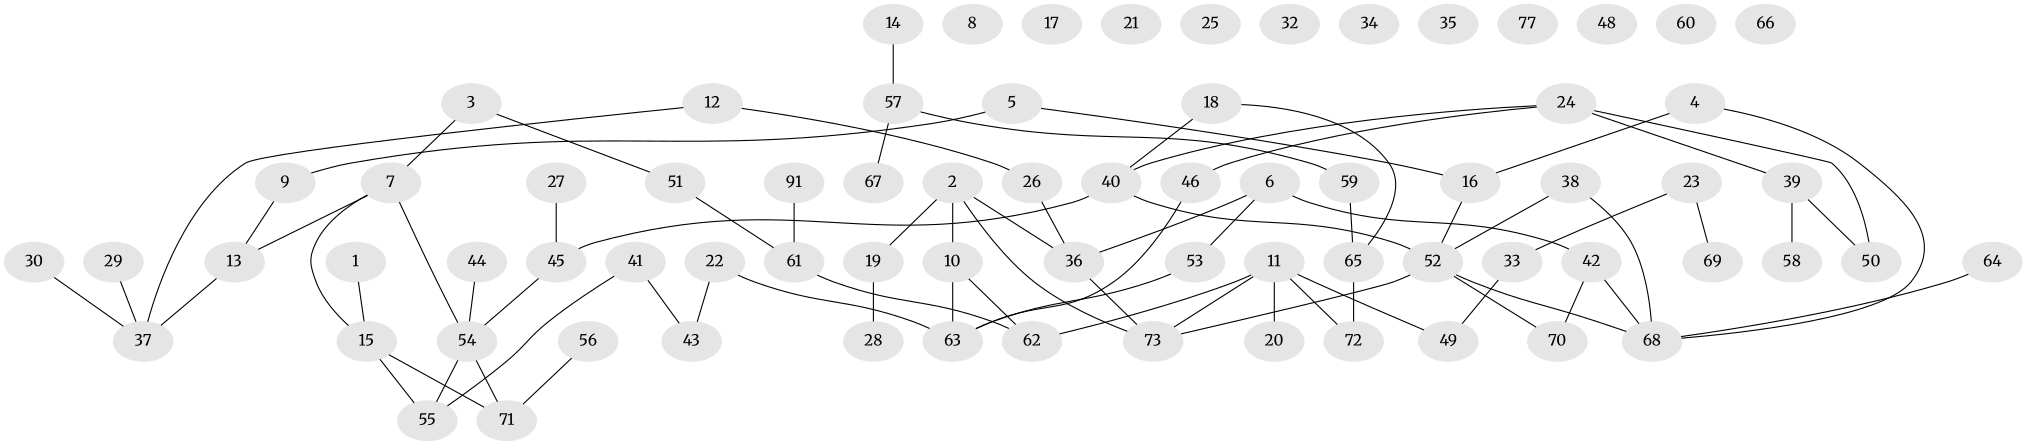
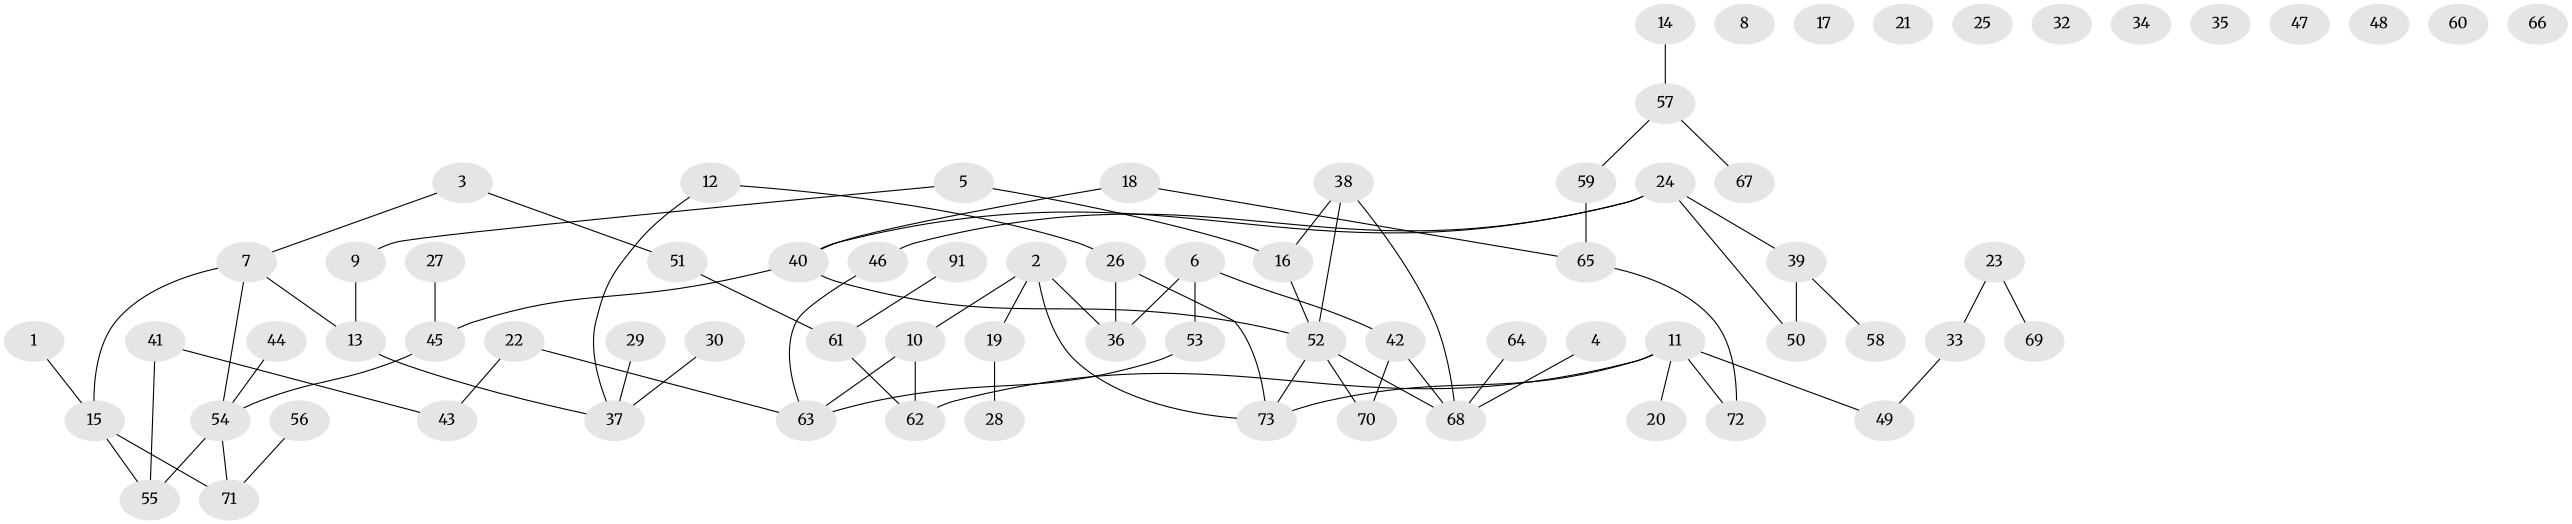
(1528, 24) -> (2300, 24)
(1583, 143) -> (1313, 222)
(1113, 302) -> (1217, 312)
